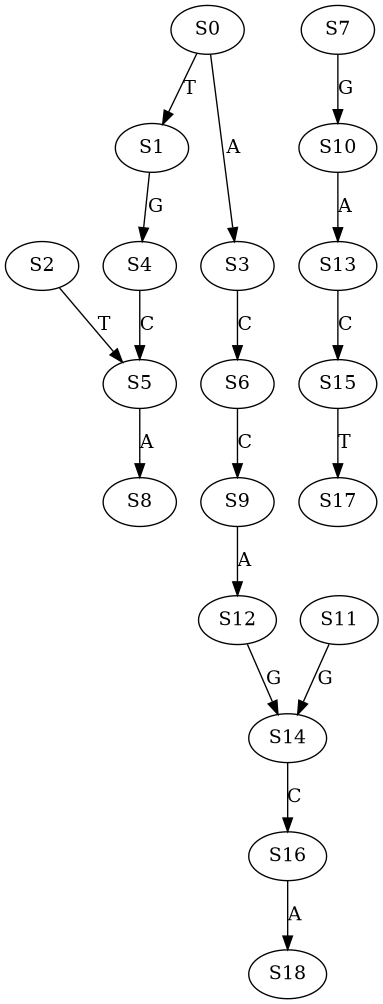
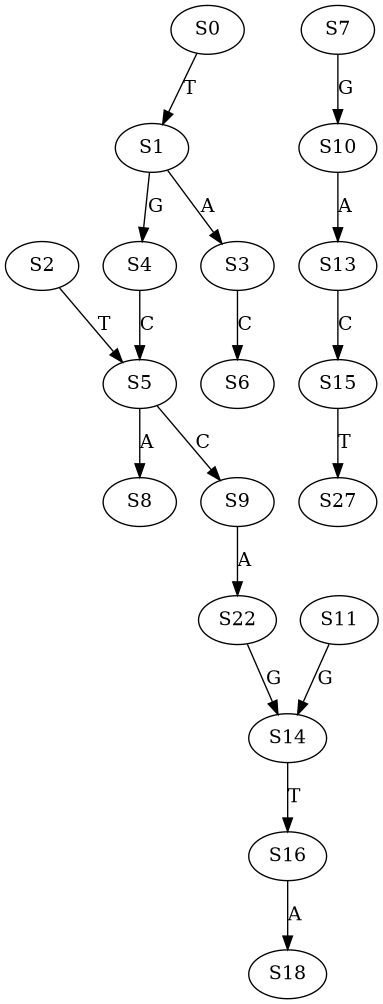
(222, 141) -> (191, 202)
(237, 436) -> (184, 438)
(338, 502) -> (338, 502)
(237, 620) -> (237, 620)
(294, 797) -> (294, 797)
